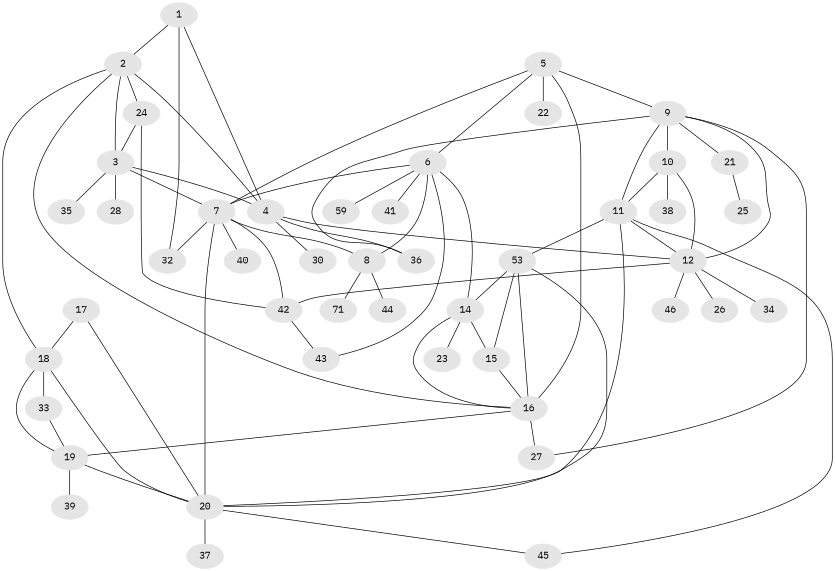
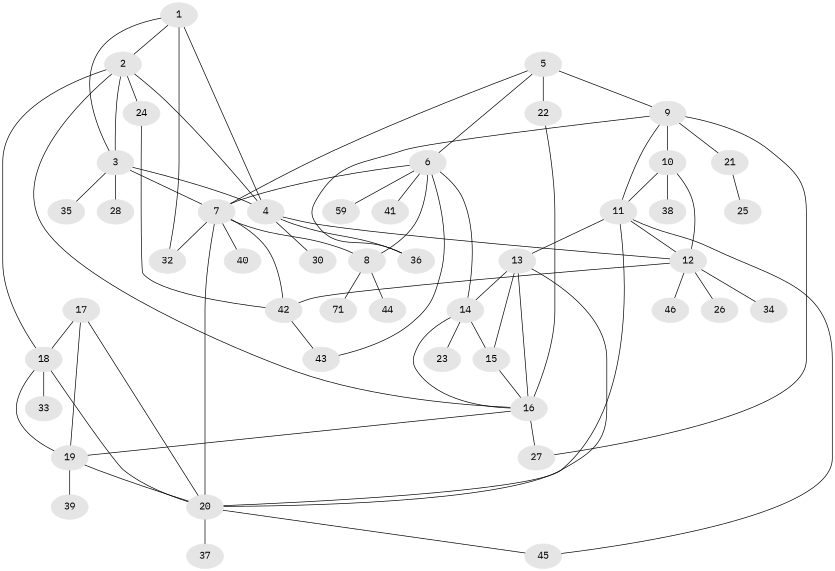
(128, 138) -> (92, 66)
(766, 183) -> none
(581, 239) -> (555, 262)
(517, 261) -> (517, 261)
(57, 433) -> (76, 384)
